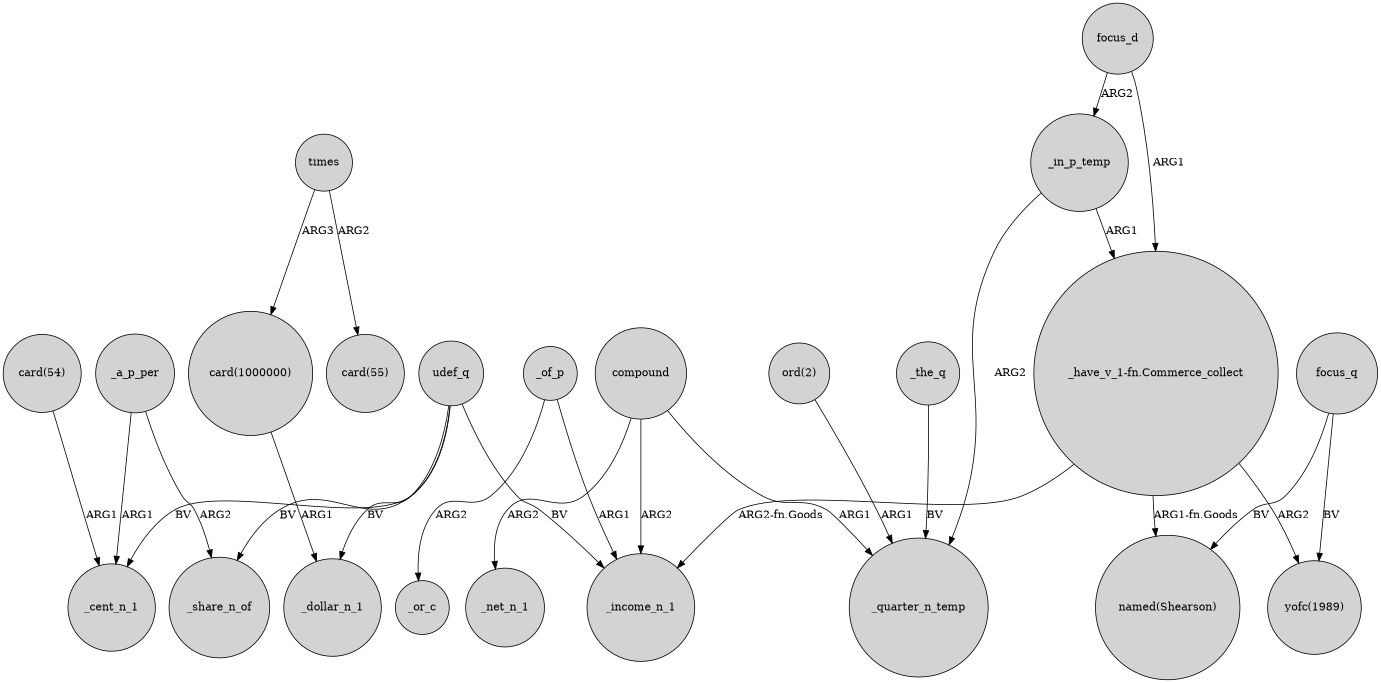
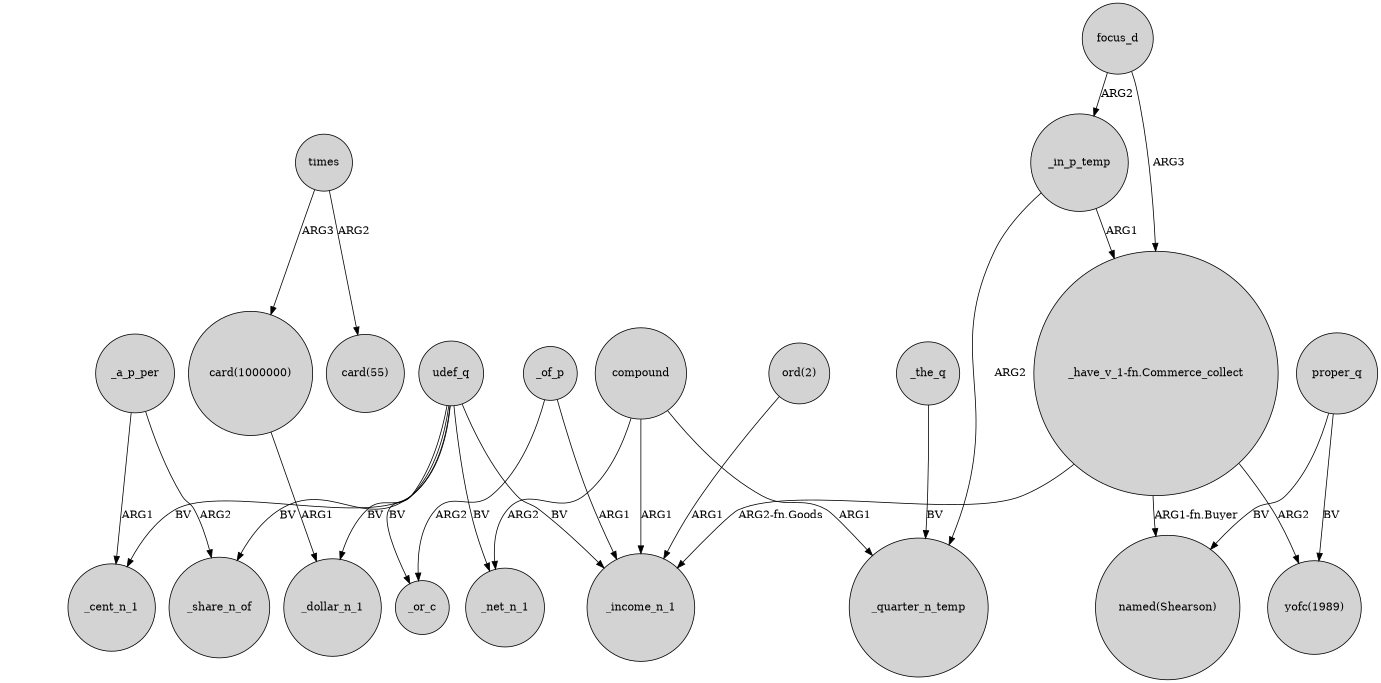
(1169, 163) -> (1169, 163)
(42, 373) -> none
(1337, 373) -> (1337, 373)
(854, 467) -> (716, 475)
none -> (465, 486)
none -> (387, 516)
(657, 516) -> (657, 516)
(1196, 516) -> (1196, 516)
